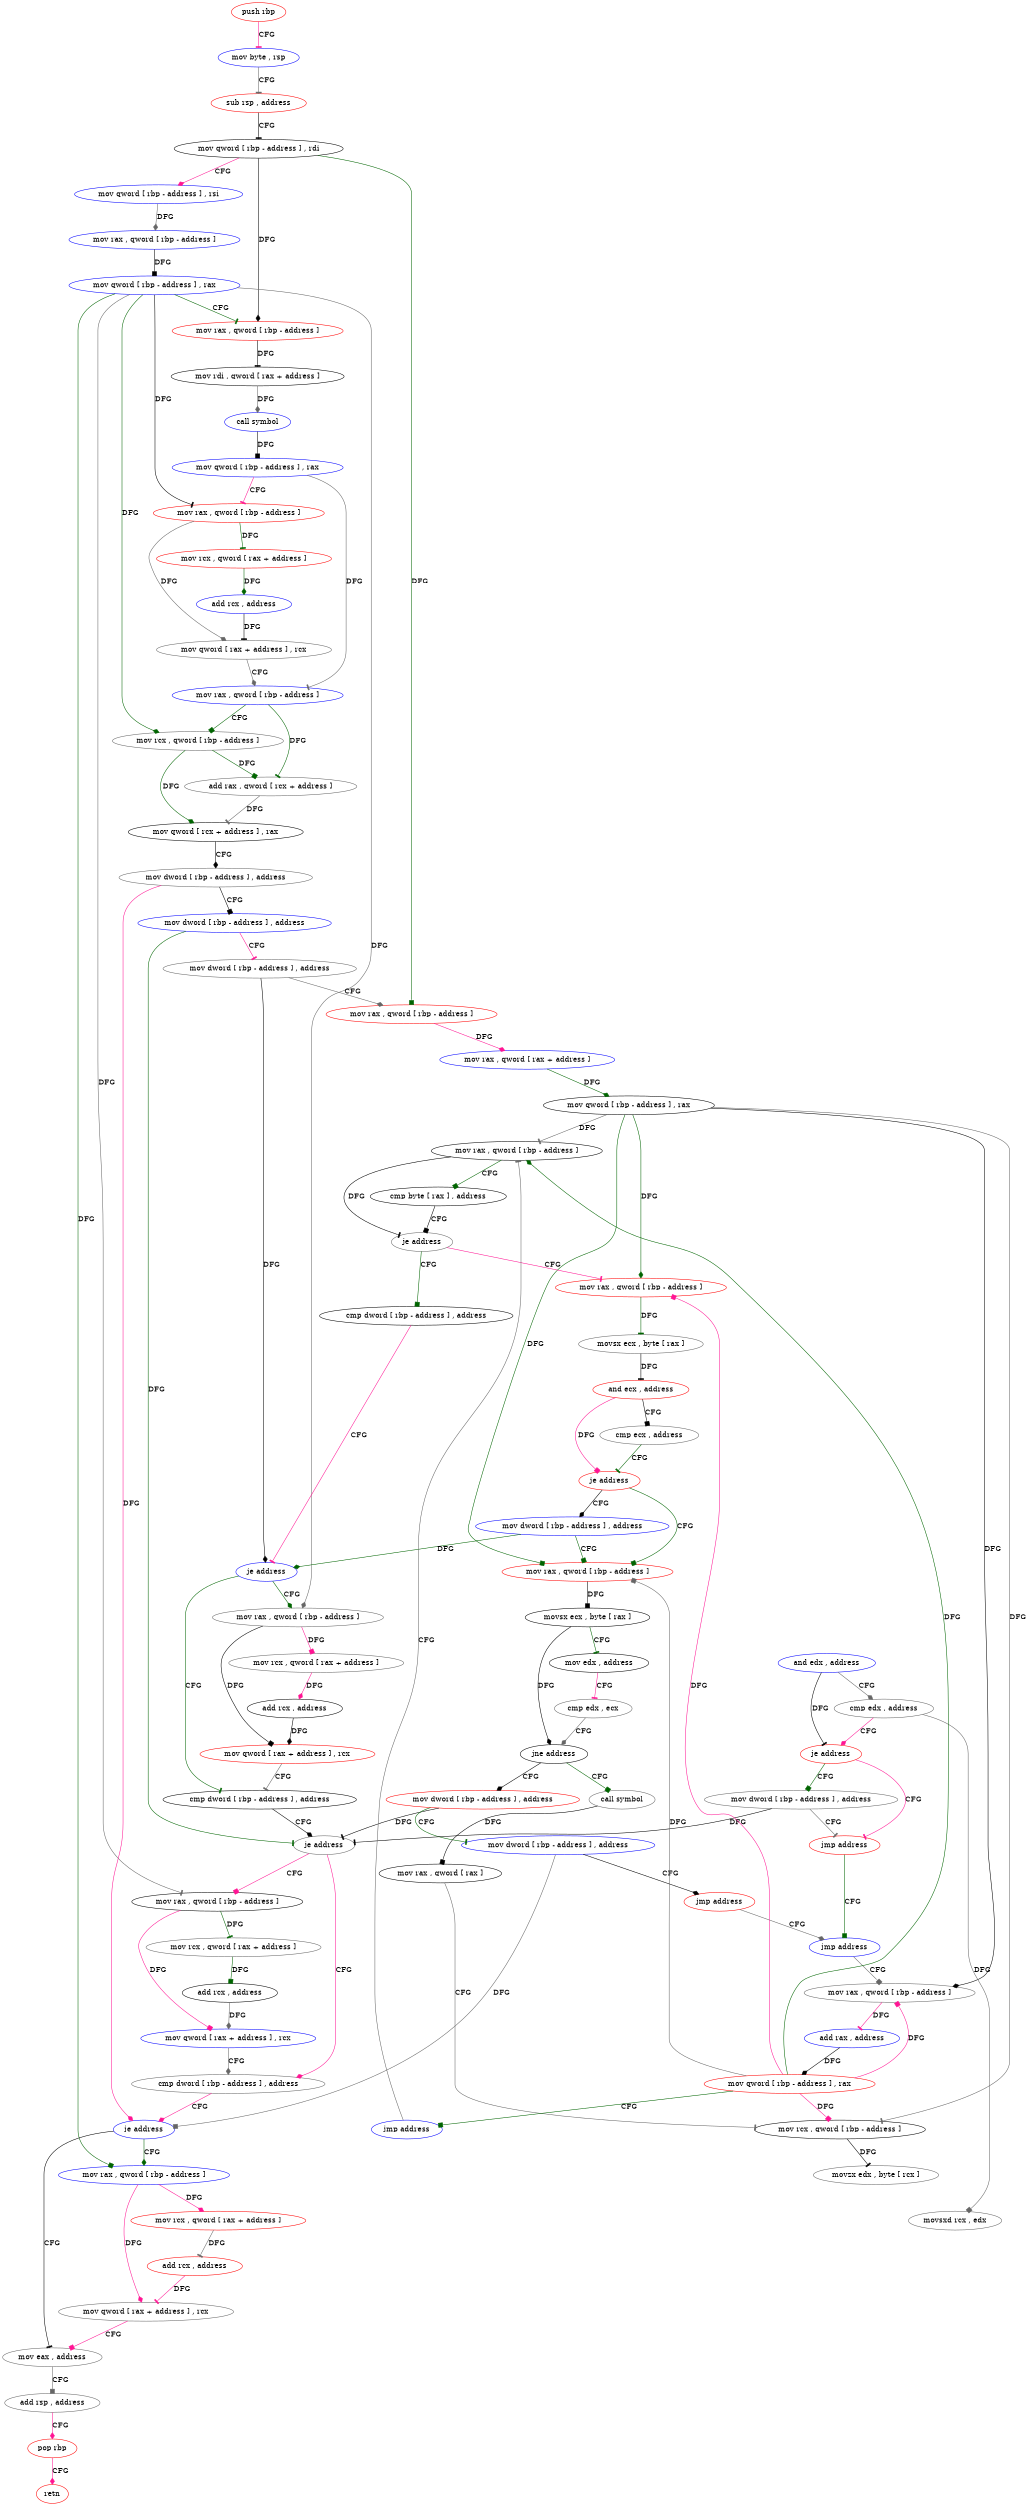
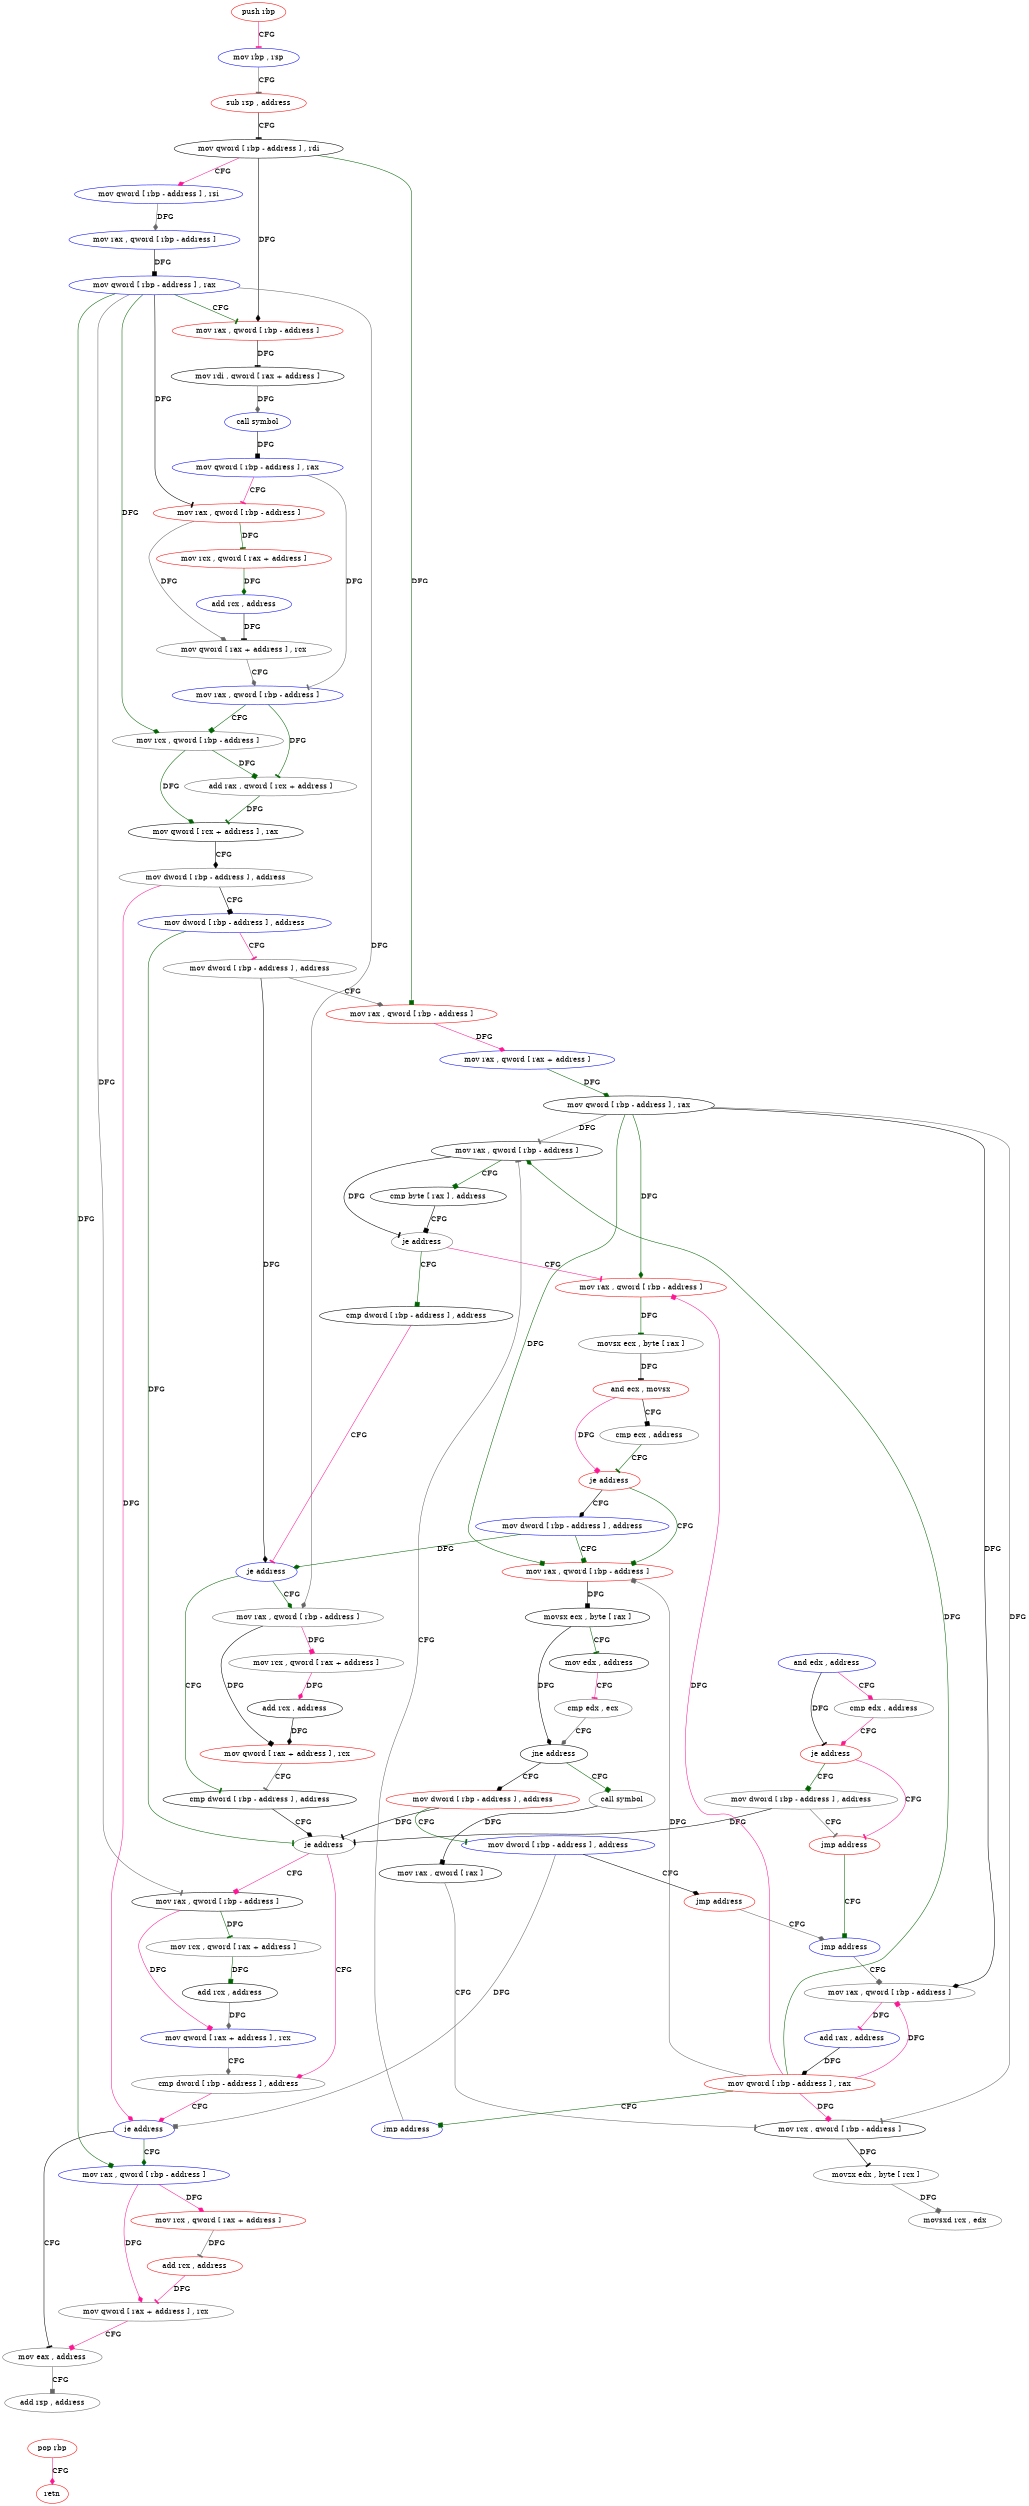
(259, 58) -> (259, 58)
(244, 808) -> (244, 808)
(641, 1390) -> (641, 1390)
(853, 1684) -> (853, 1684)
(969, 1953) -> (913, 2197)
(52, 2422) -> none
